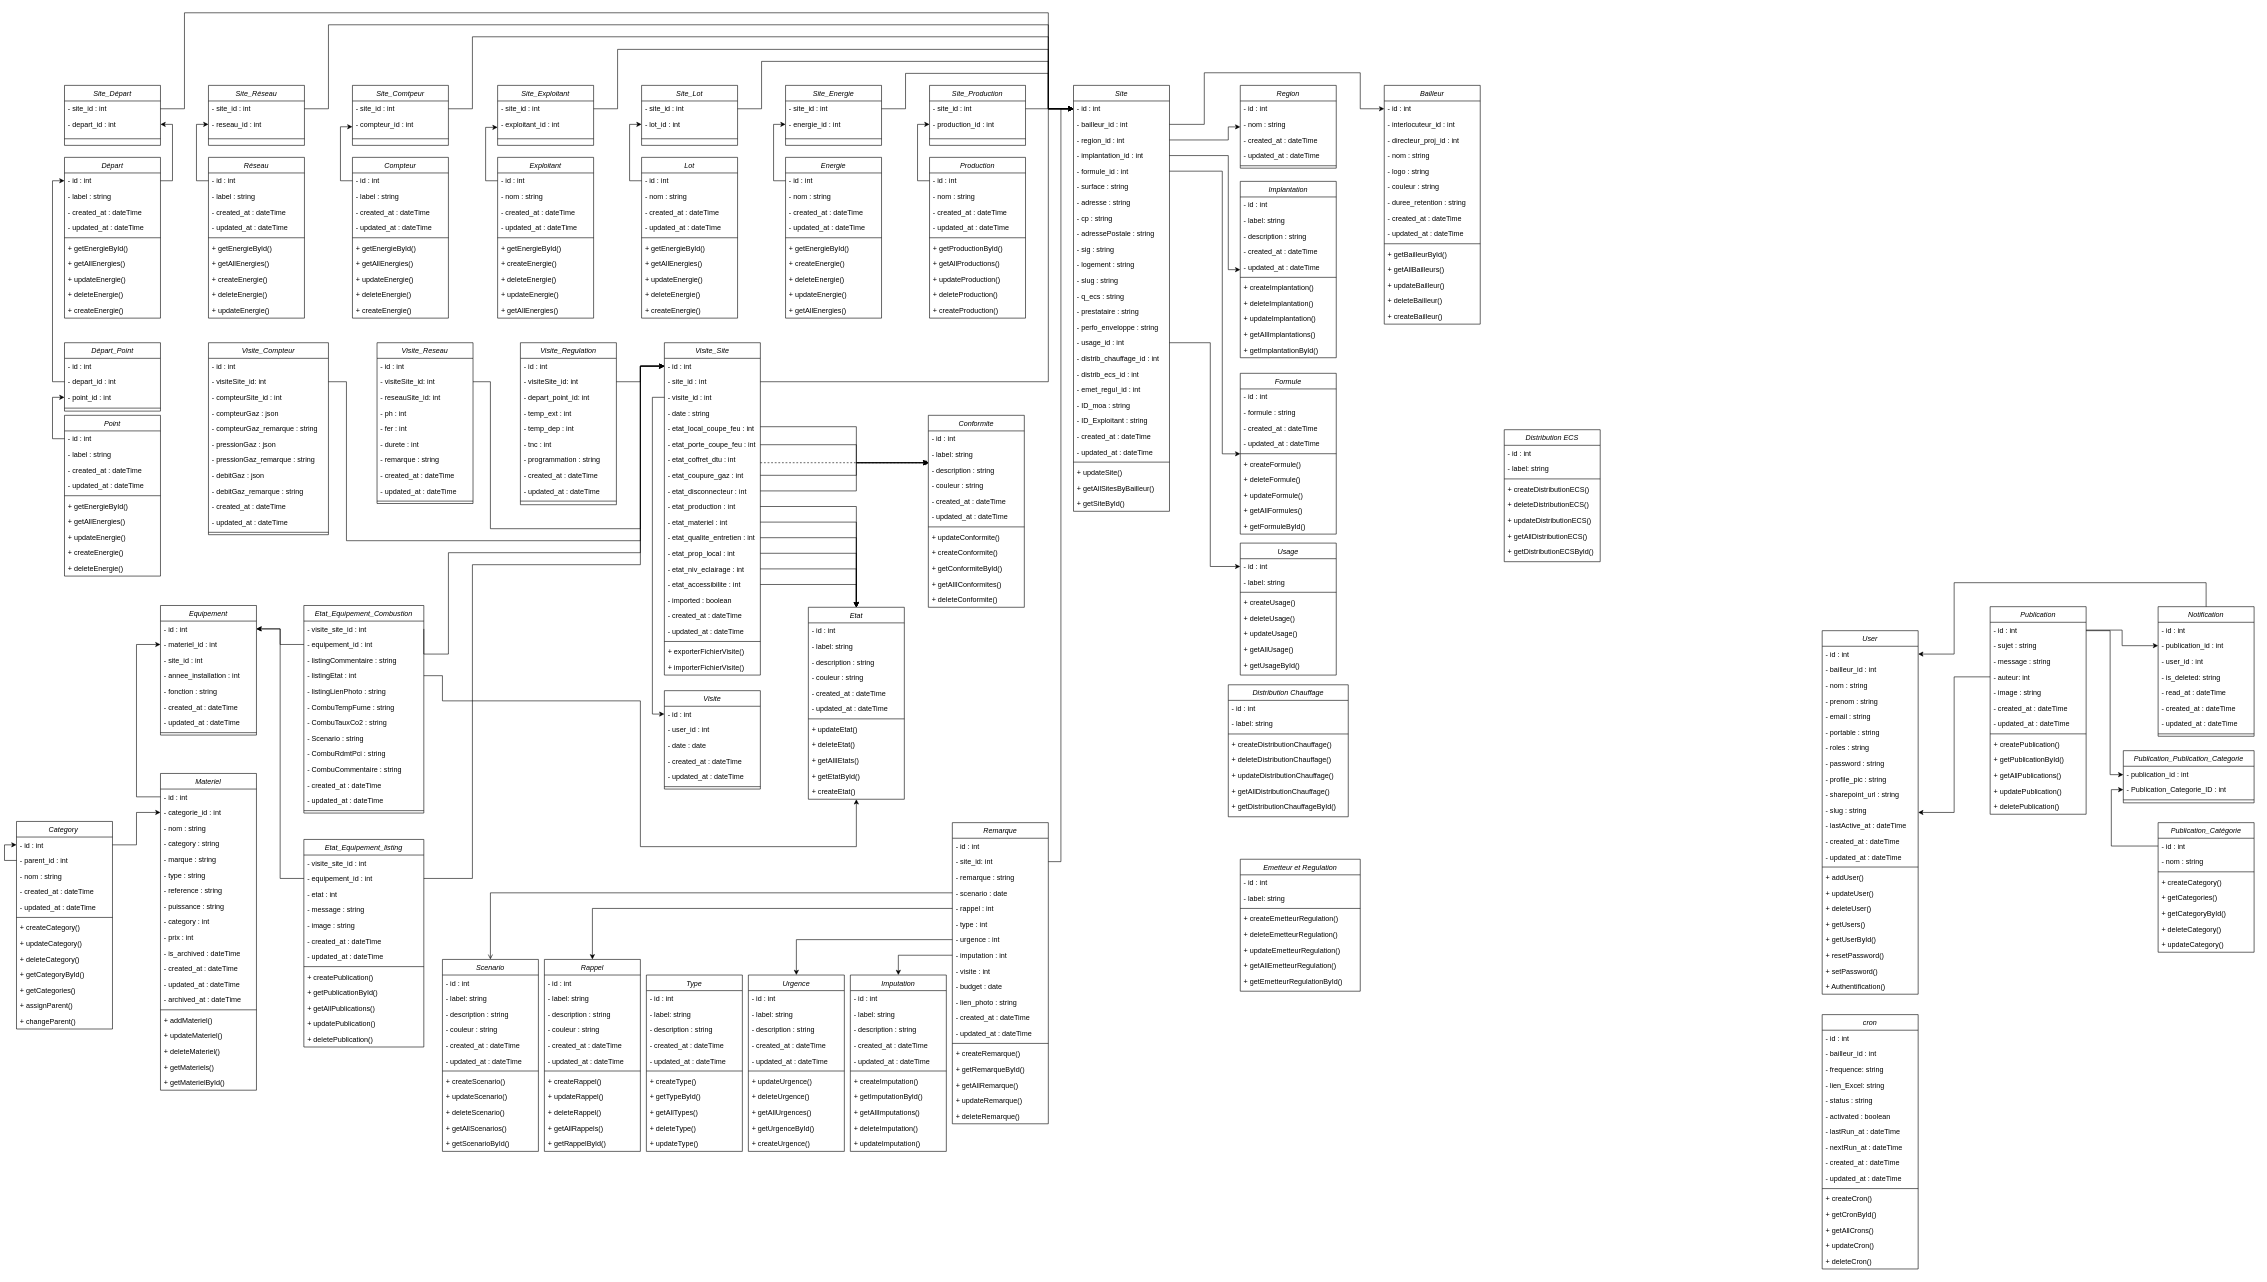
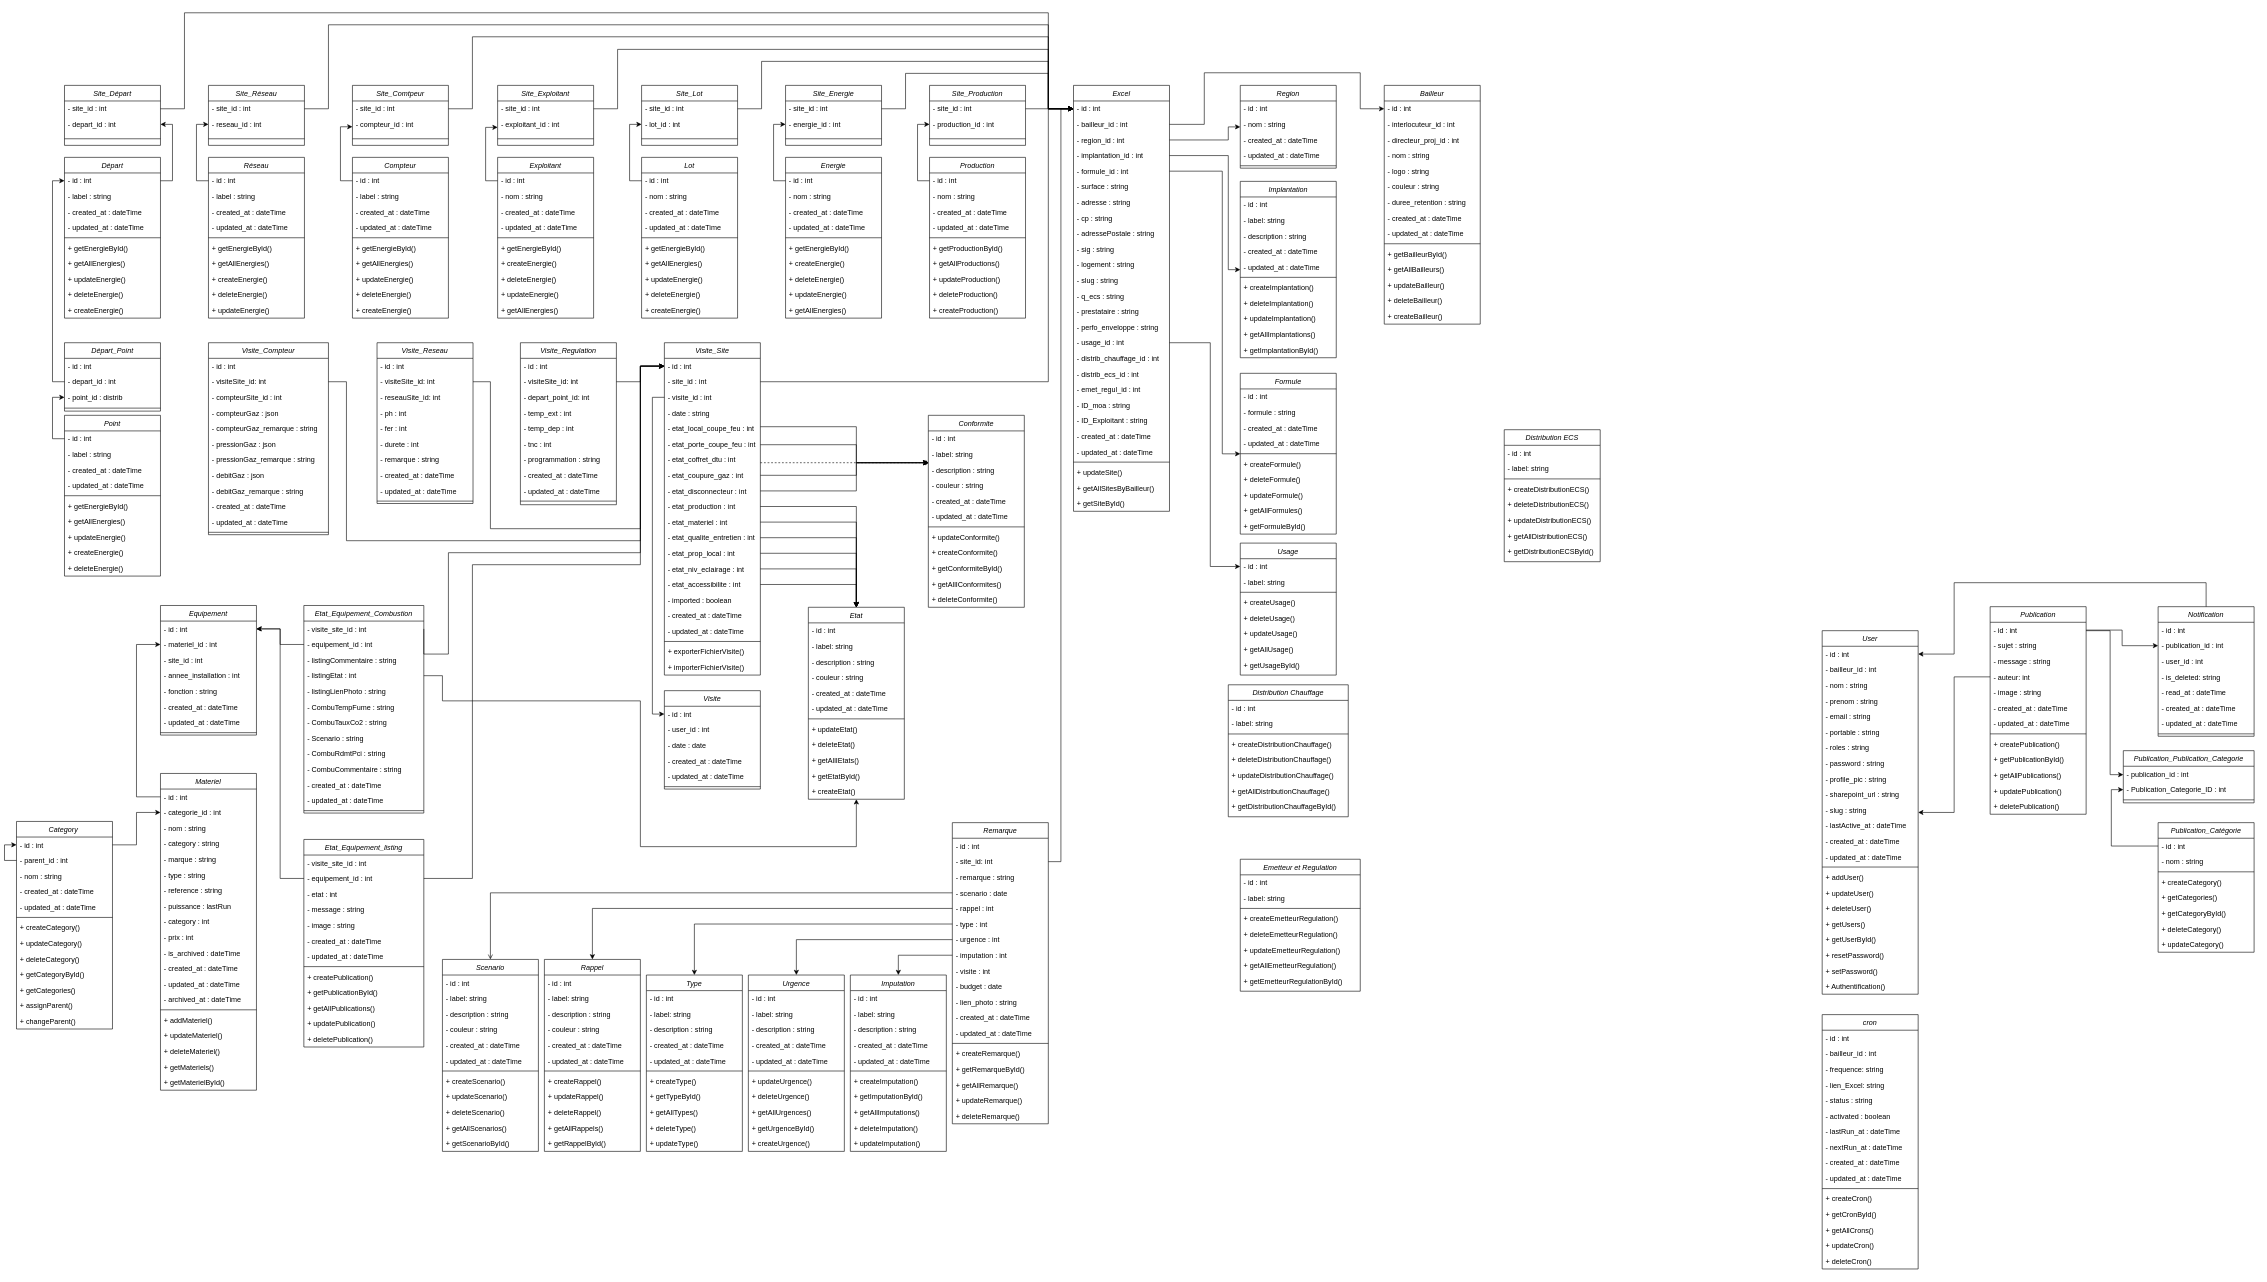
(1121, 93) -> (1121, 93)
(94, 398) -> (101, 398)
(199, 906) -> (201, 906)
none -> (695, 946)
